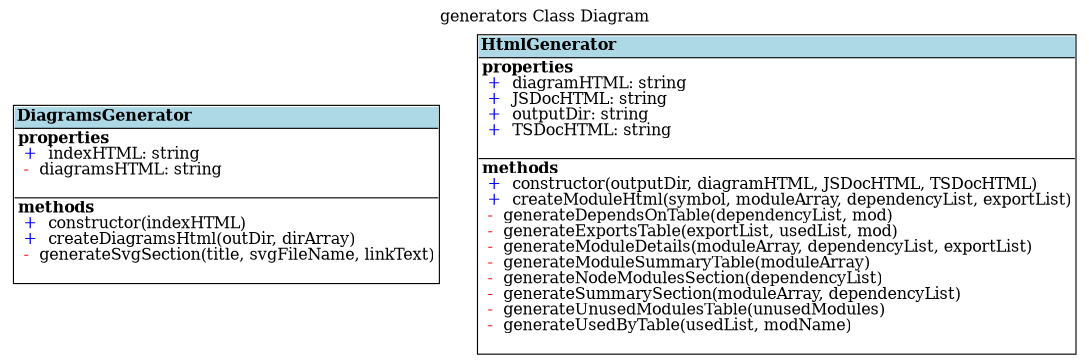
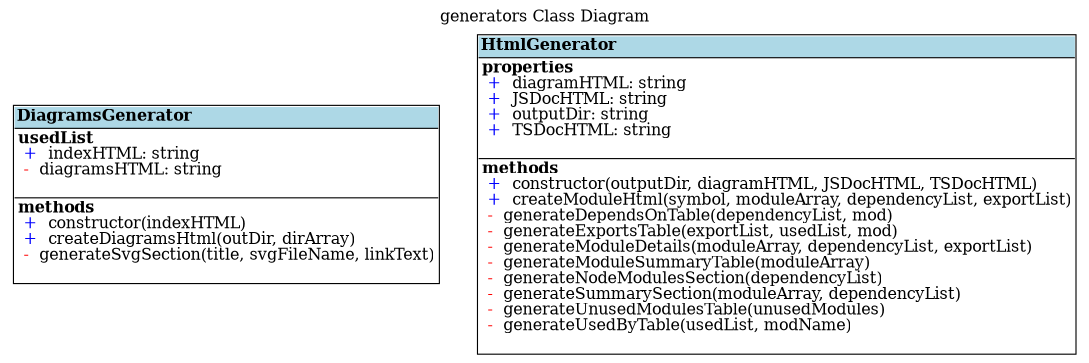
(64, 138) -> (56, 138)
